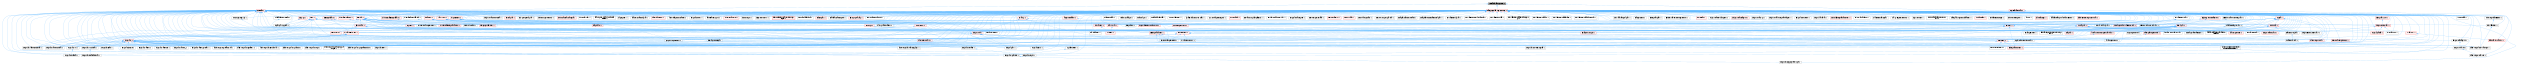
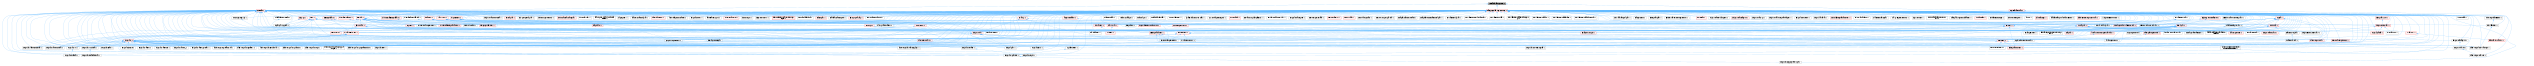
none -> (2111, 18)
